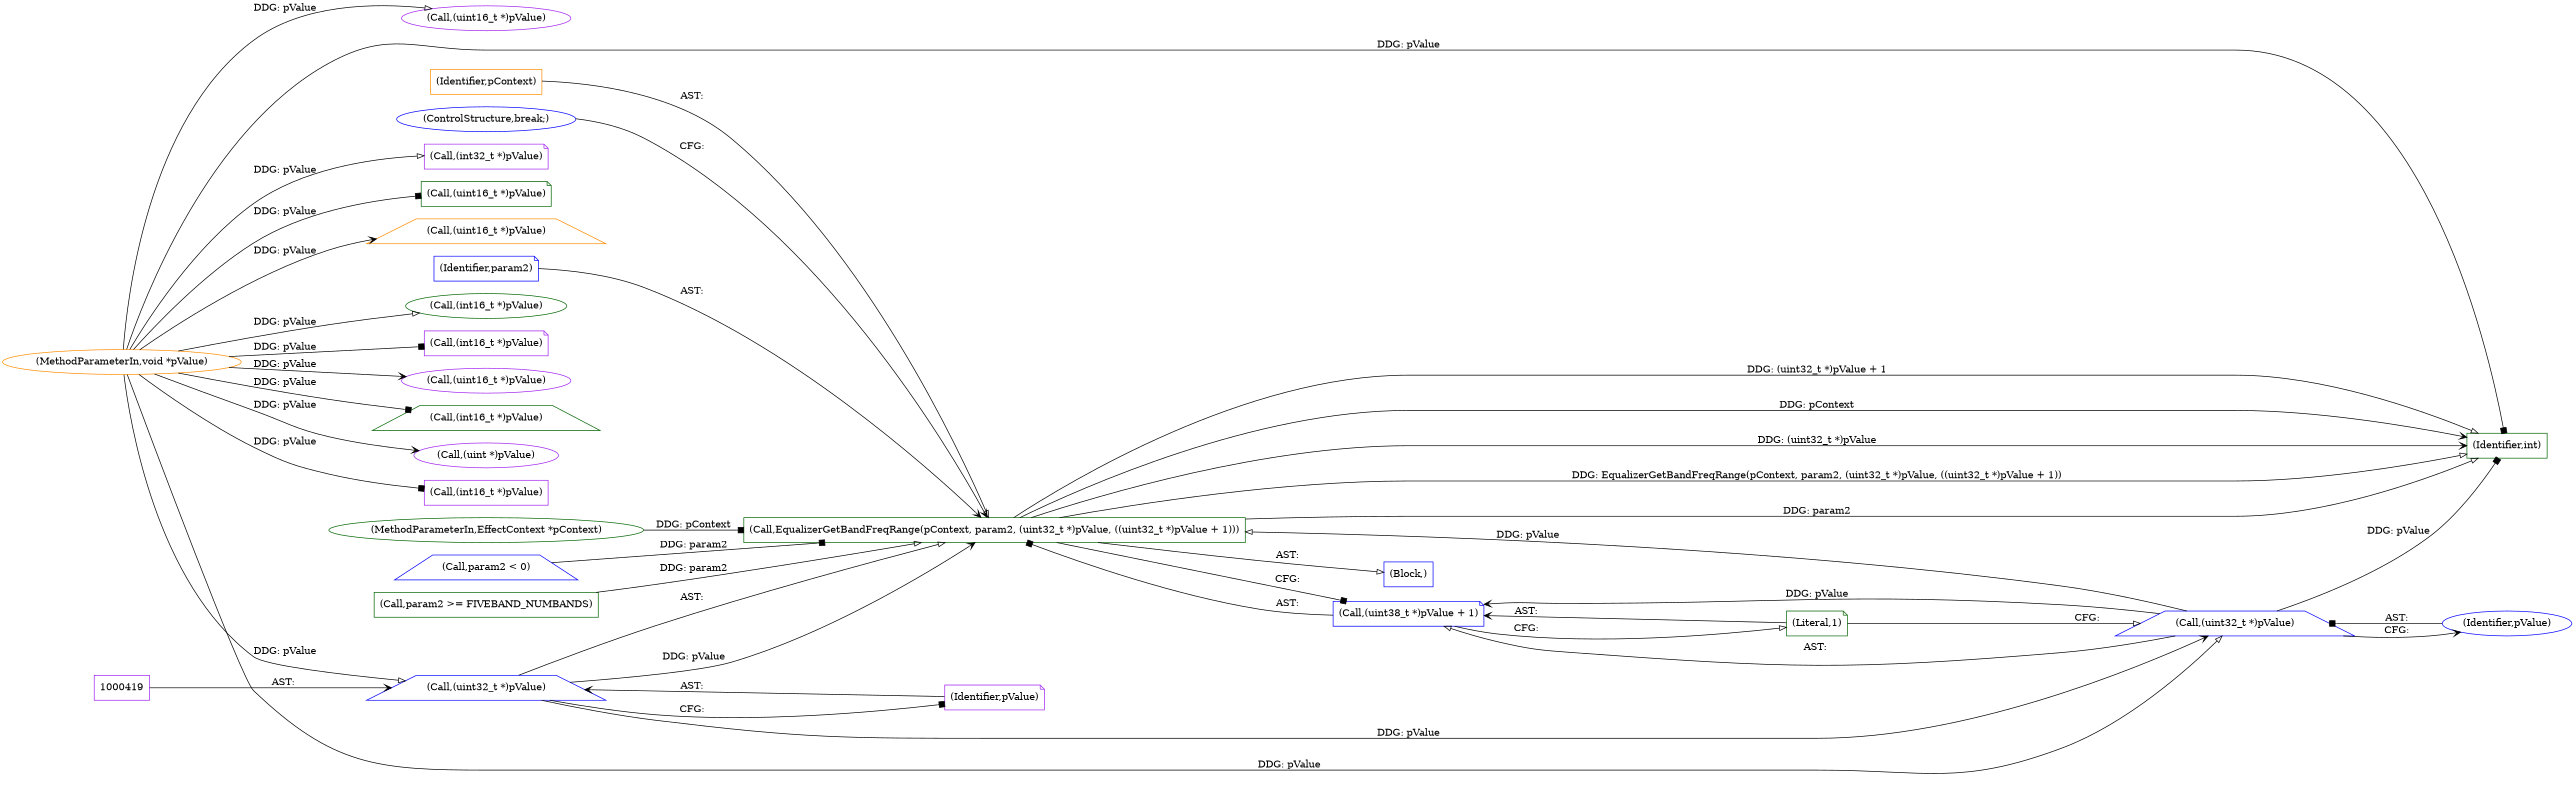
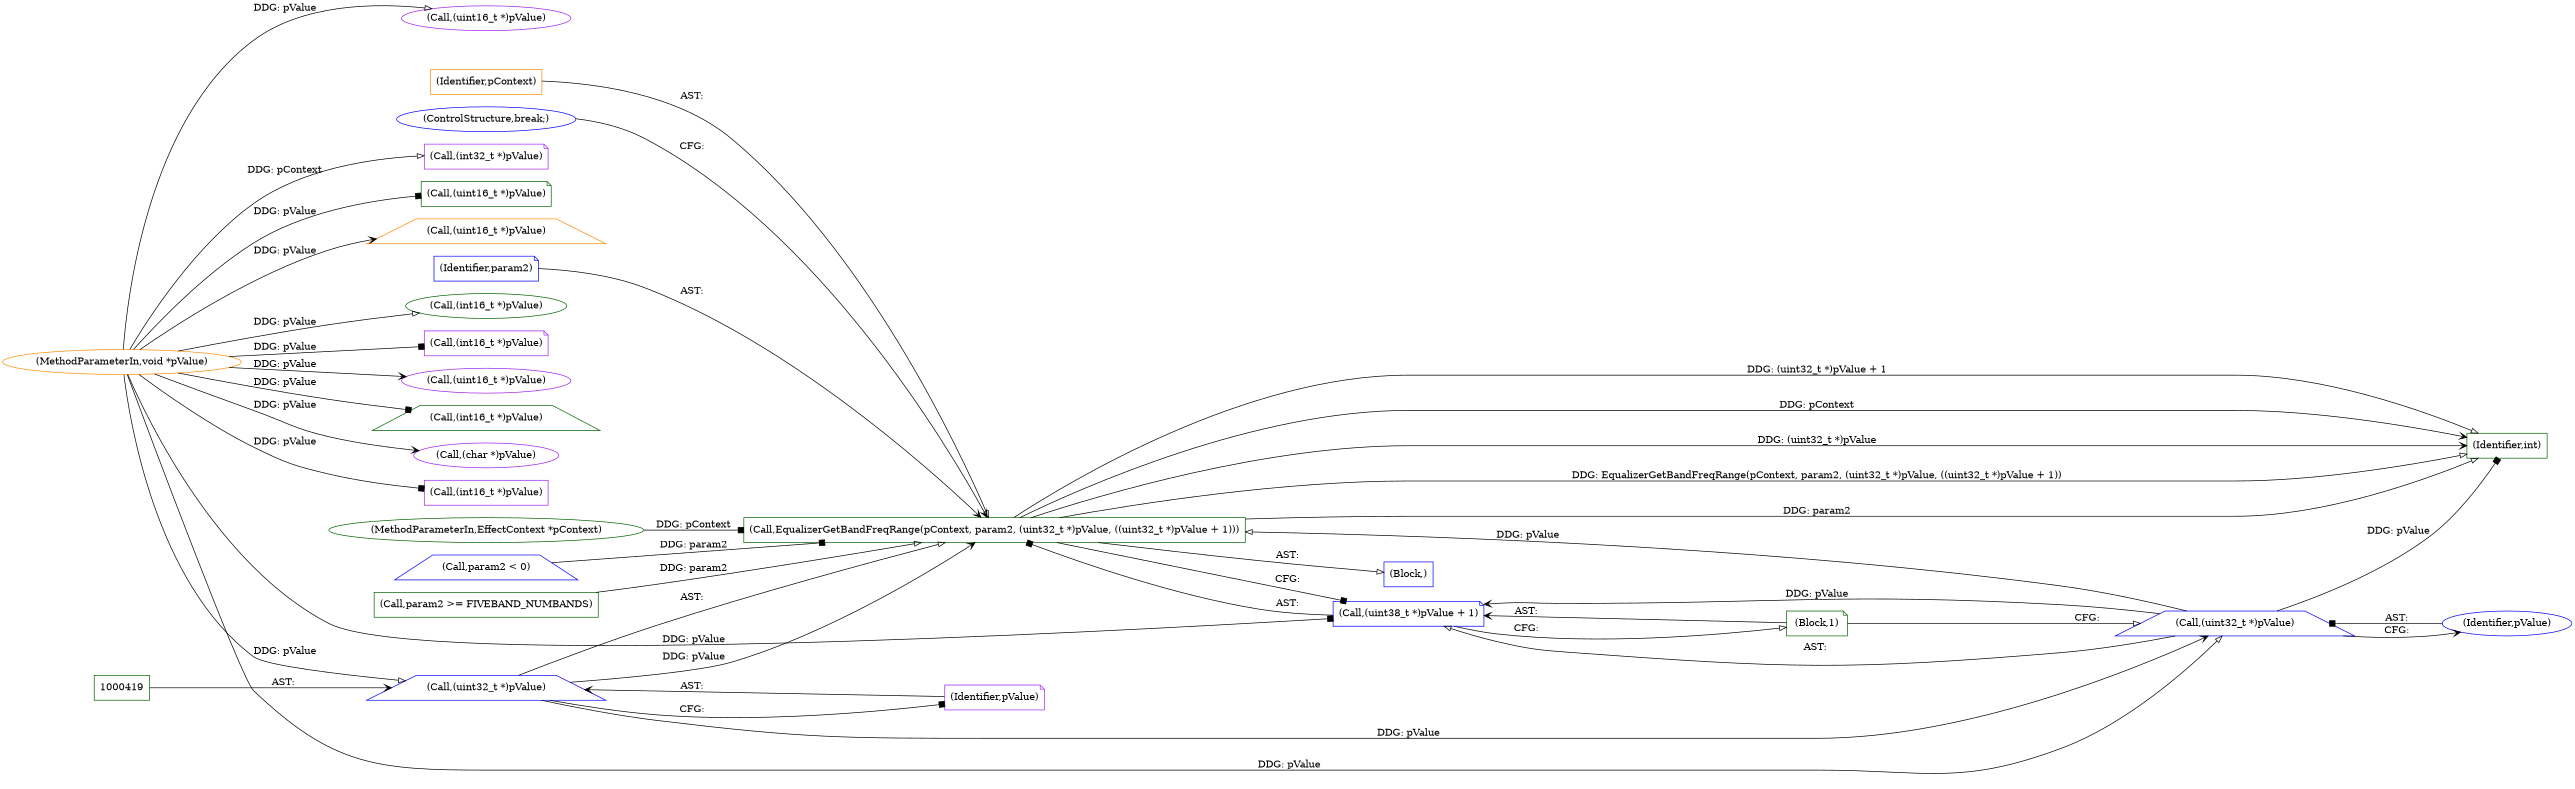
(1349, 50) -> (664, 645)
(285, 170) -> (285, 170)
(486, 455) -> (486, 455)
(1817, 623) -> (1817, 623)
(122, 688) -> (122, 688)
